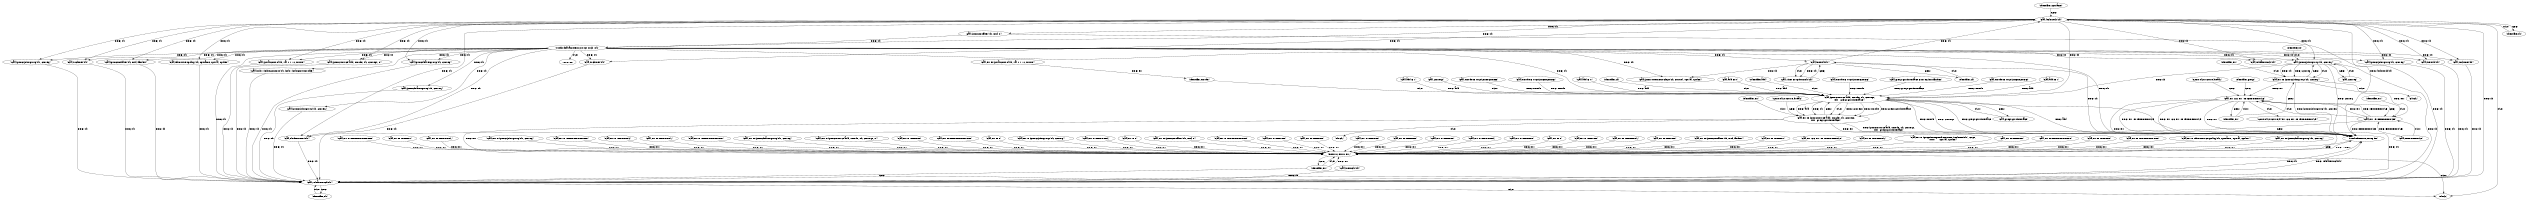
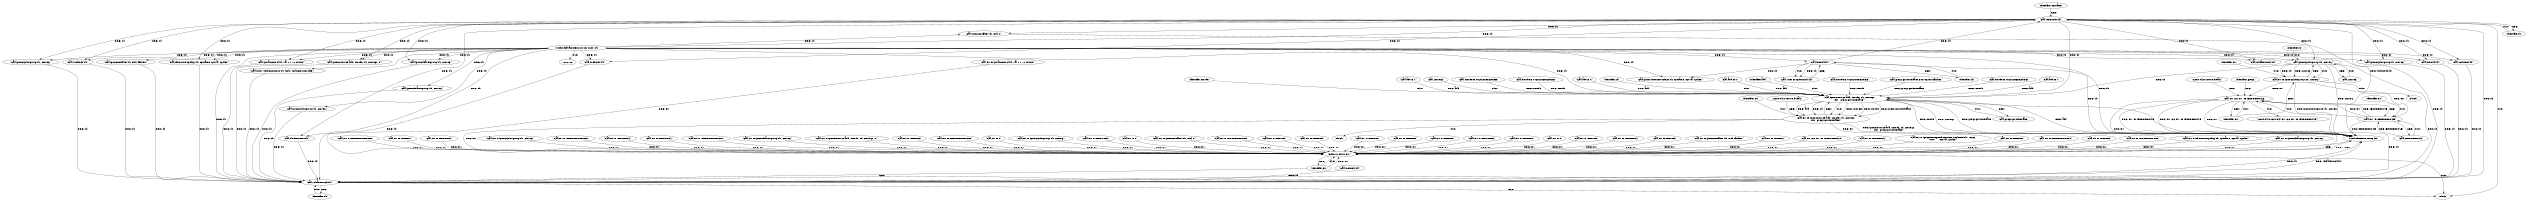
(1082, 21) -> none
(802, 43) -> (781, 41)
(1108, 71) -> (403, 148)
(1670, 80) -> (1670, 80)
(1337, 132) -> (2403, 126)
(2216, 139) -> (2216, 139)
